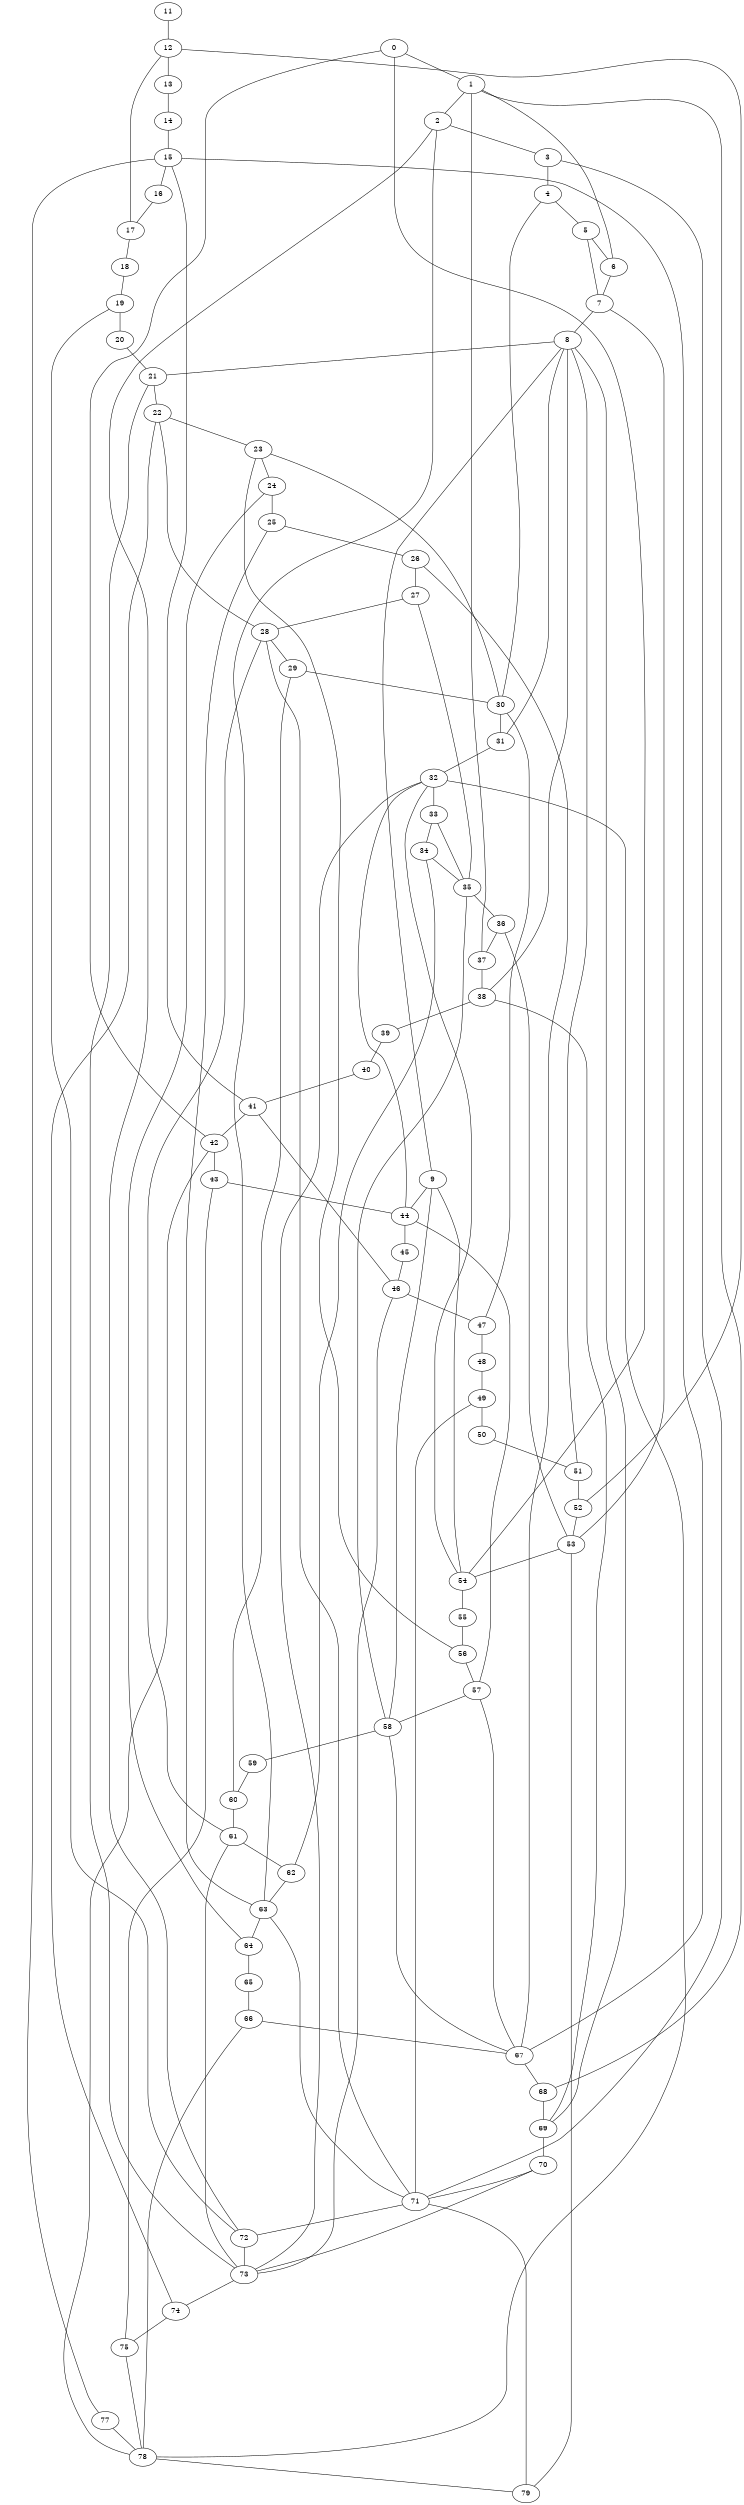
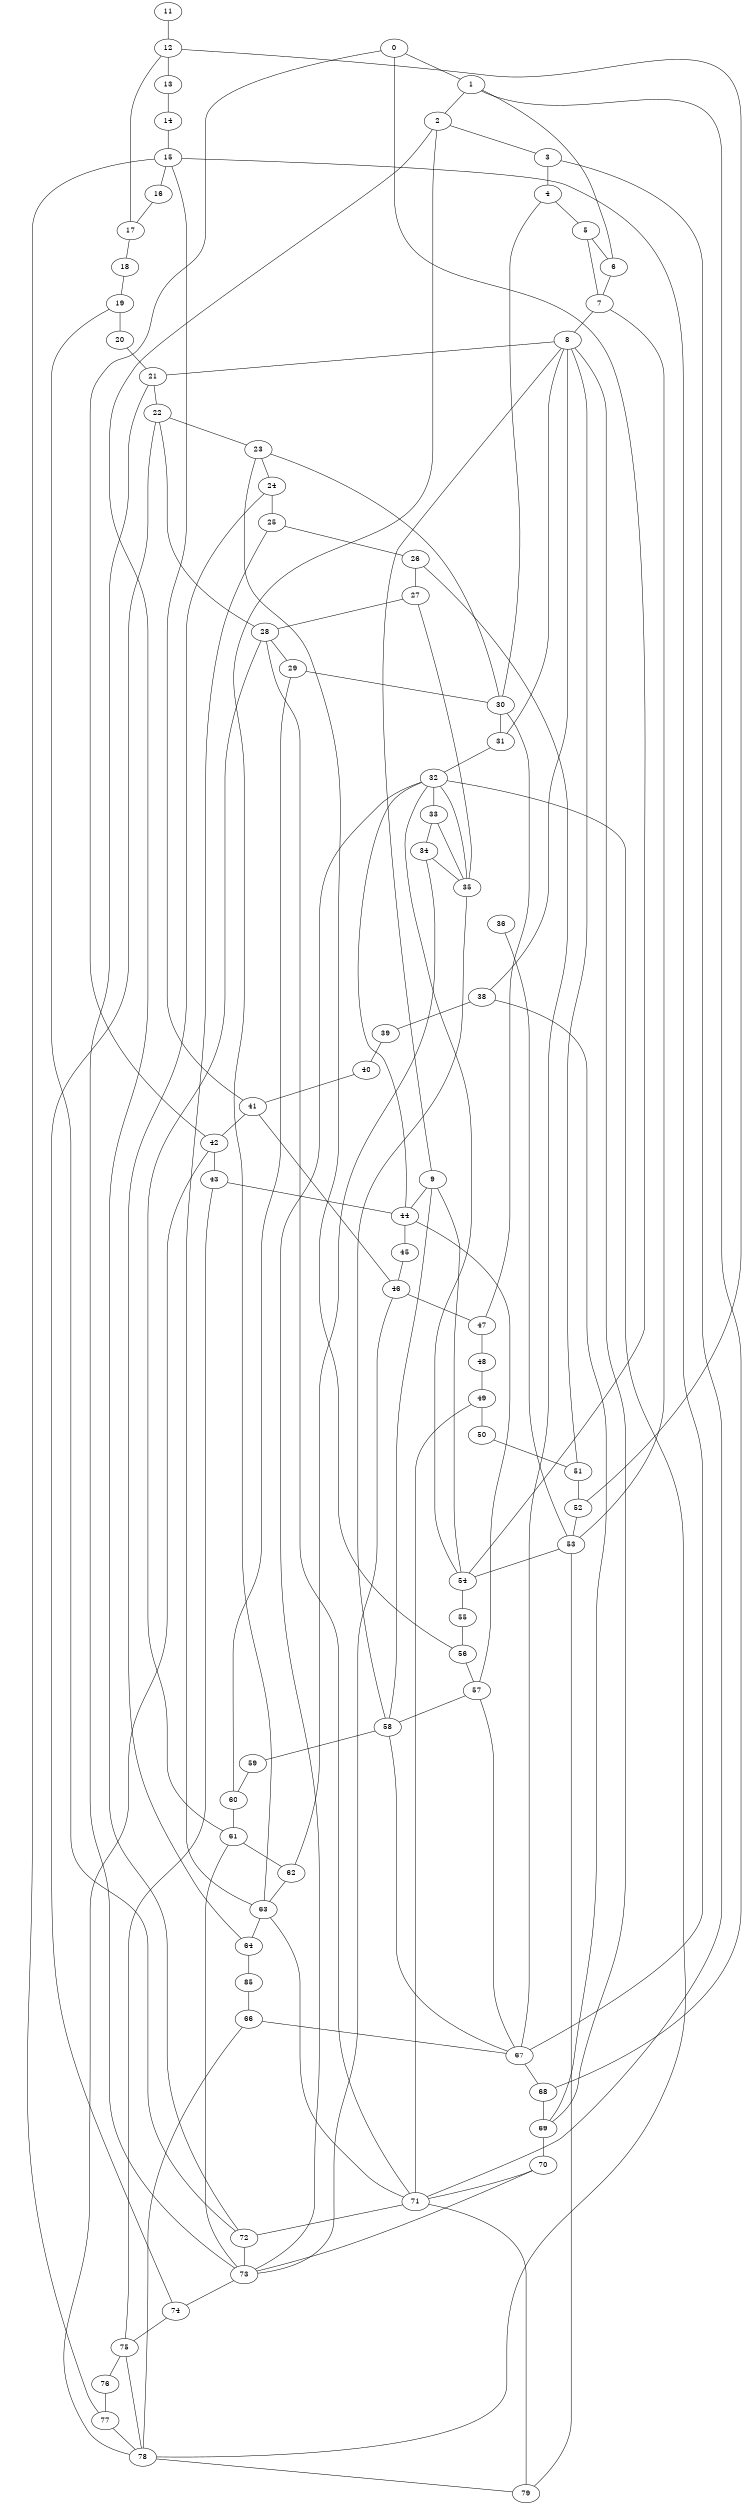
(481, 903) -> (460, 830)
(482, 961) -> none
(249, 1983) -> (249, 1983)
none -> (105, 2384)
